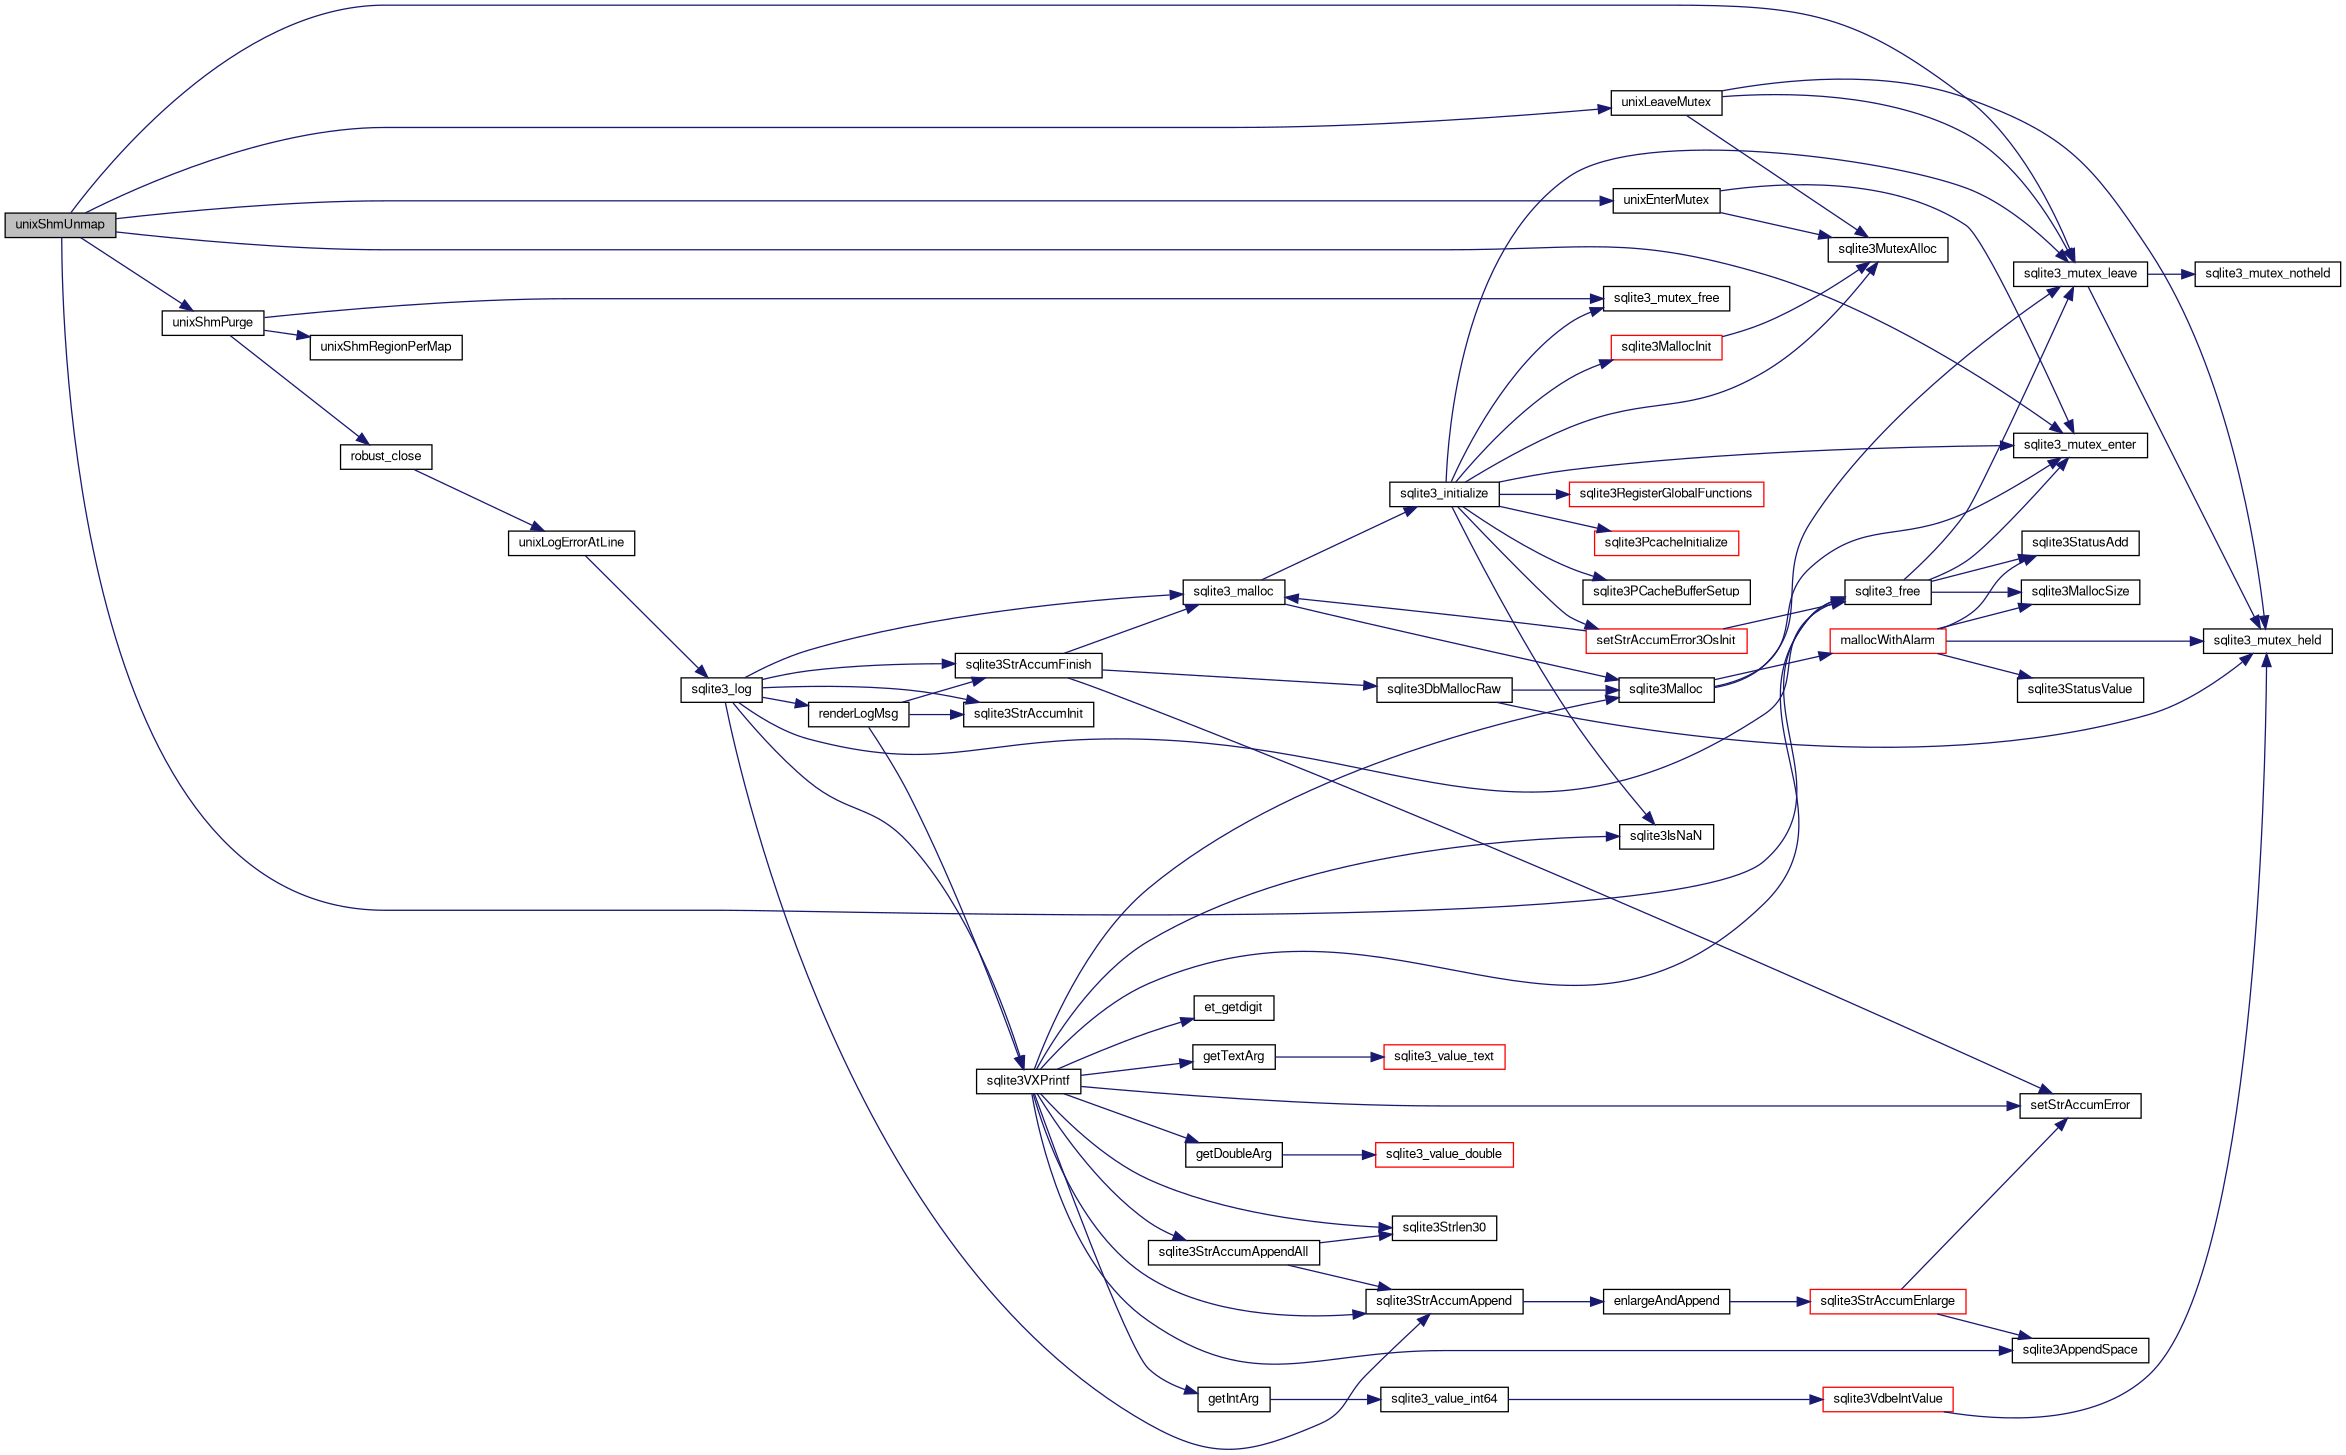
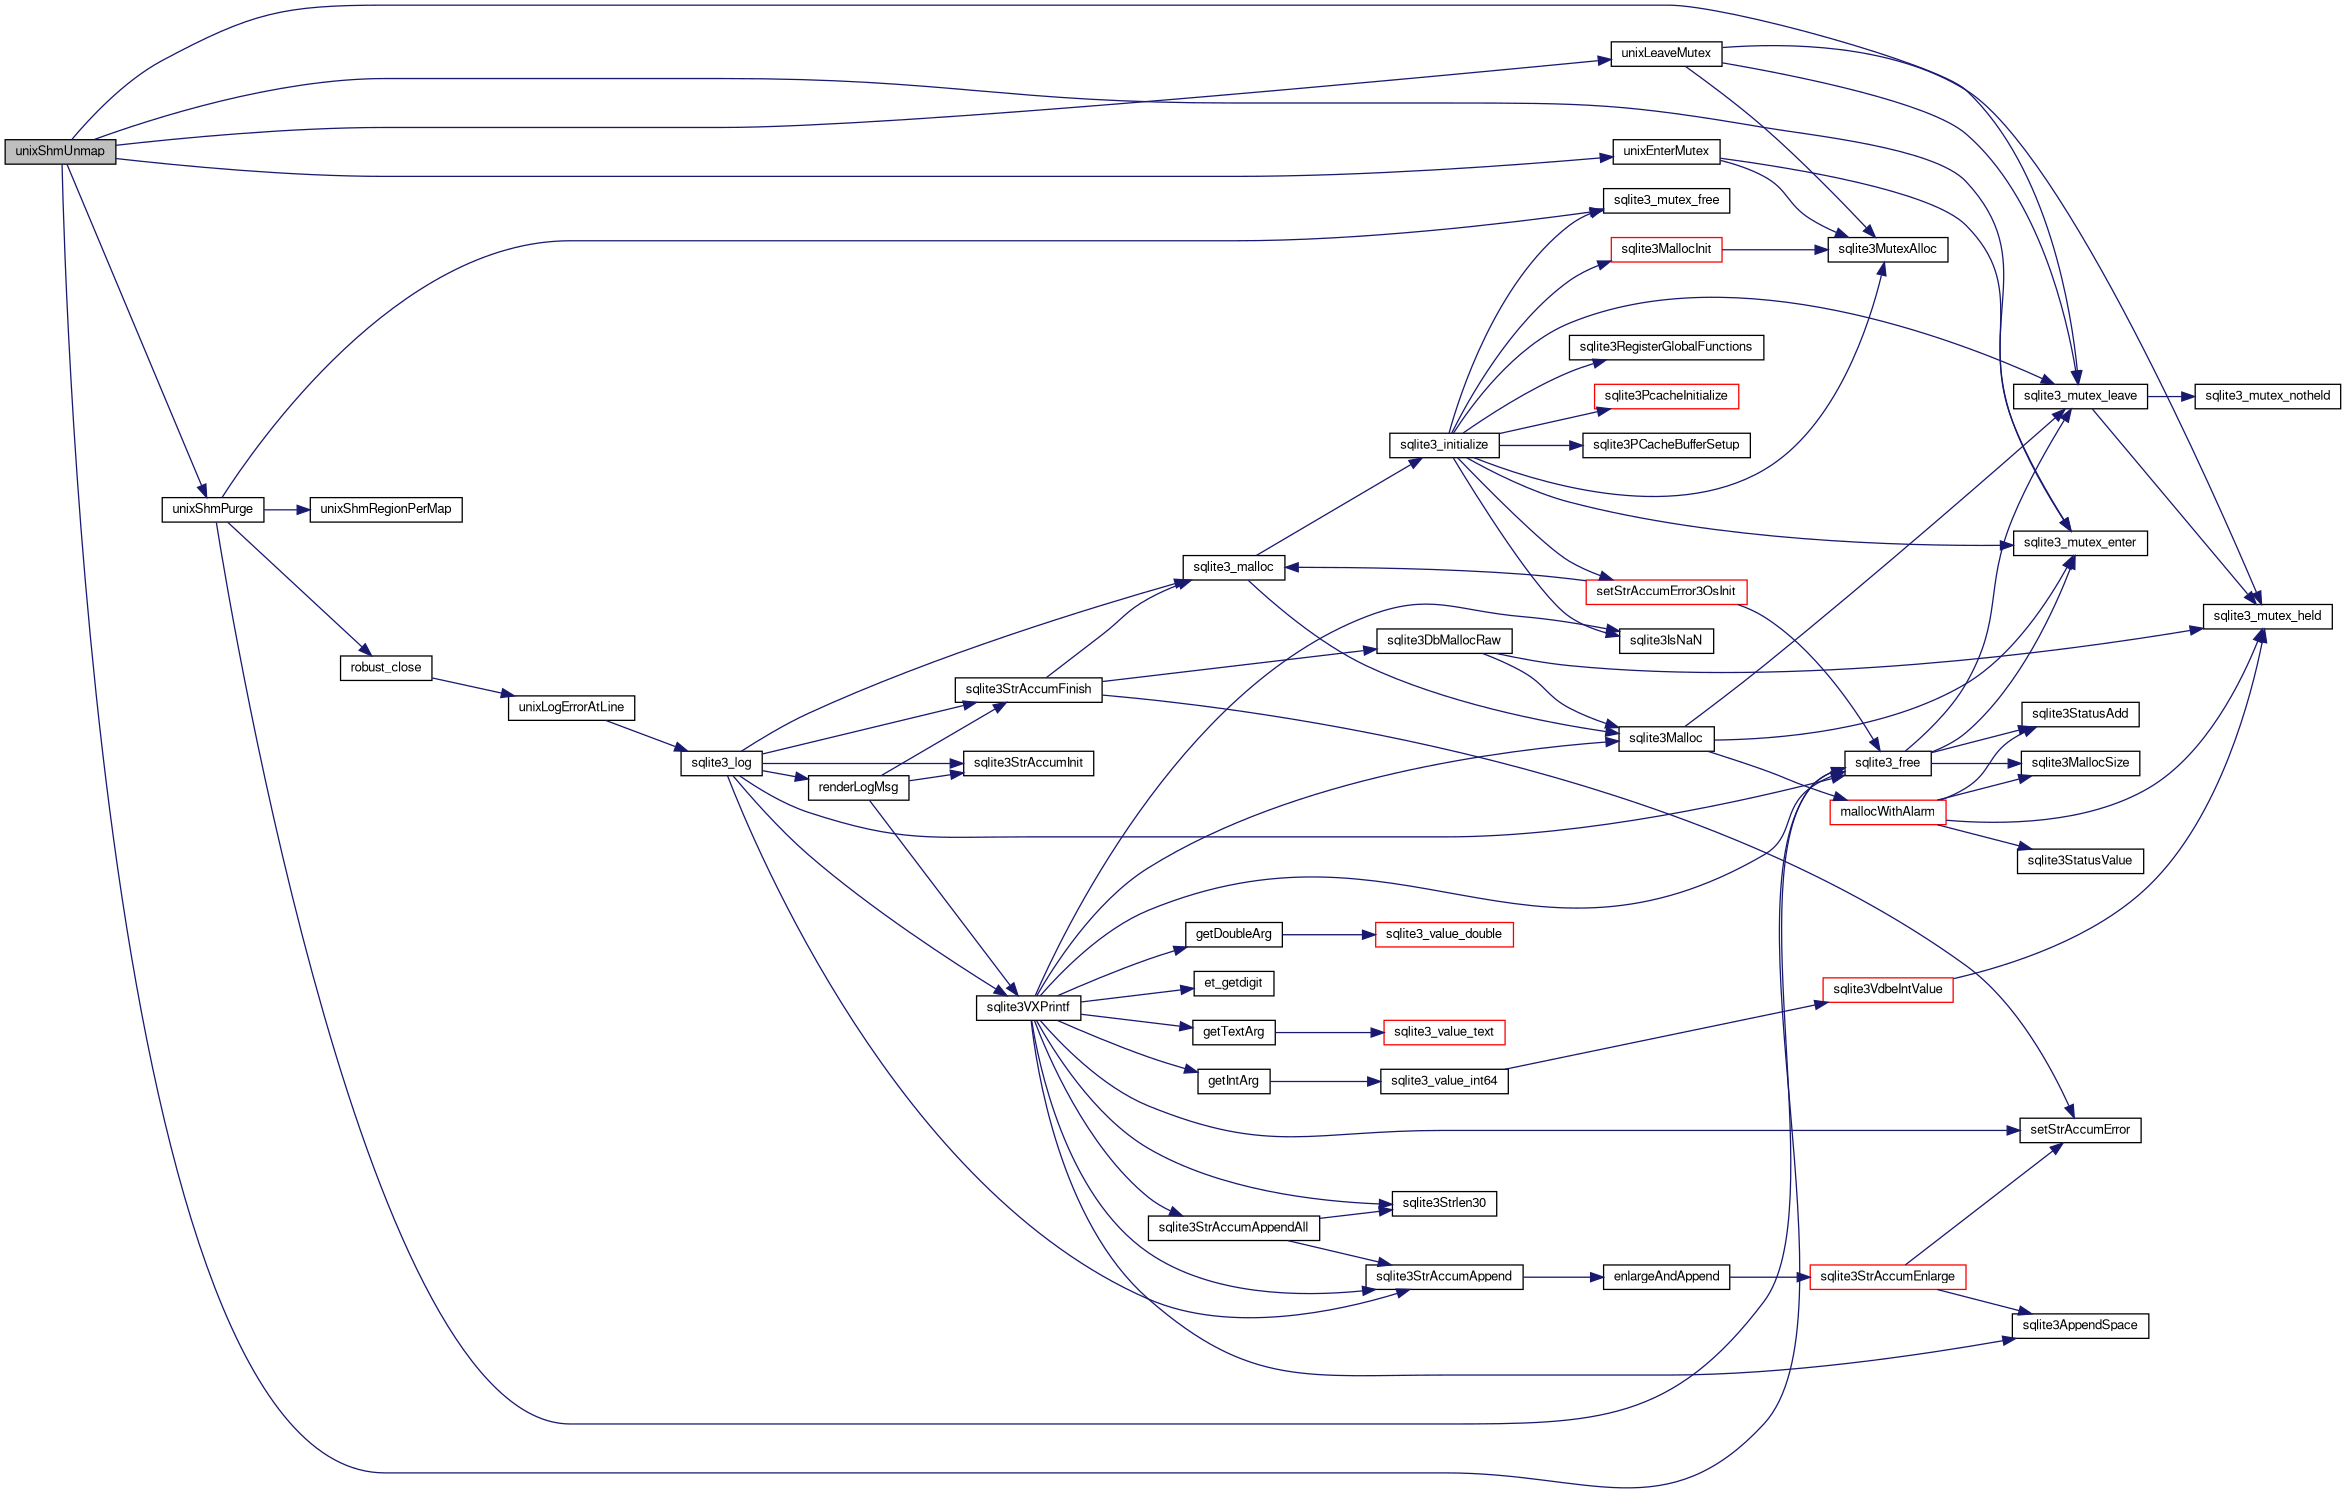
(1667, 494) -> (1667, 348)
none -> (962, 1424)
